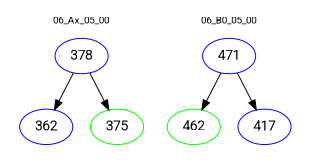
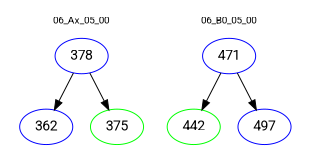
(194, 127) -> (194, 127)
(265, 127) -> (265, 127)
